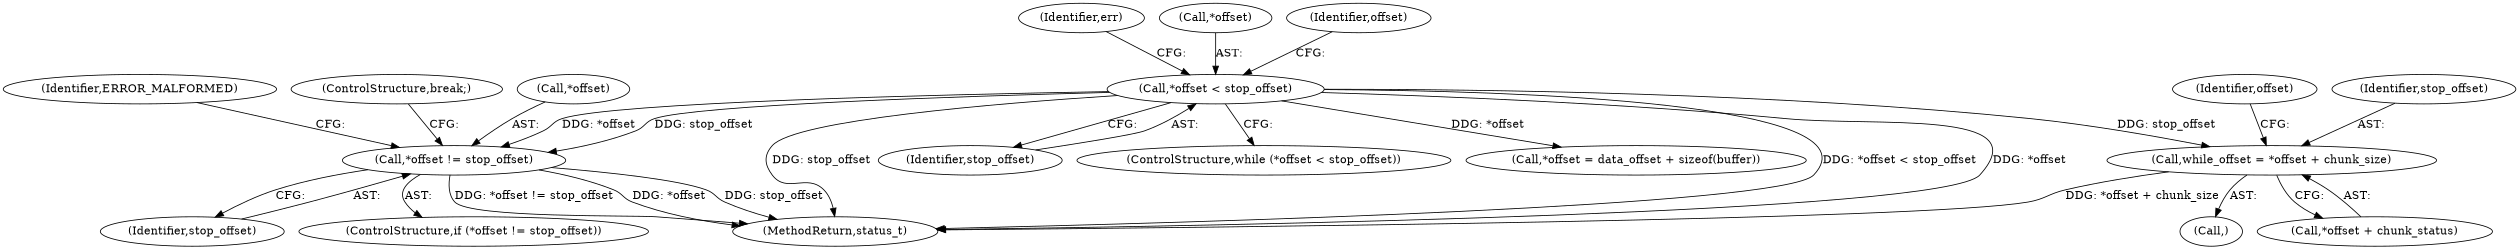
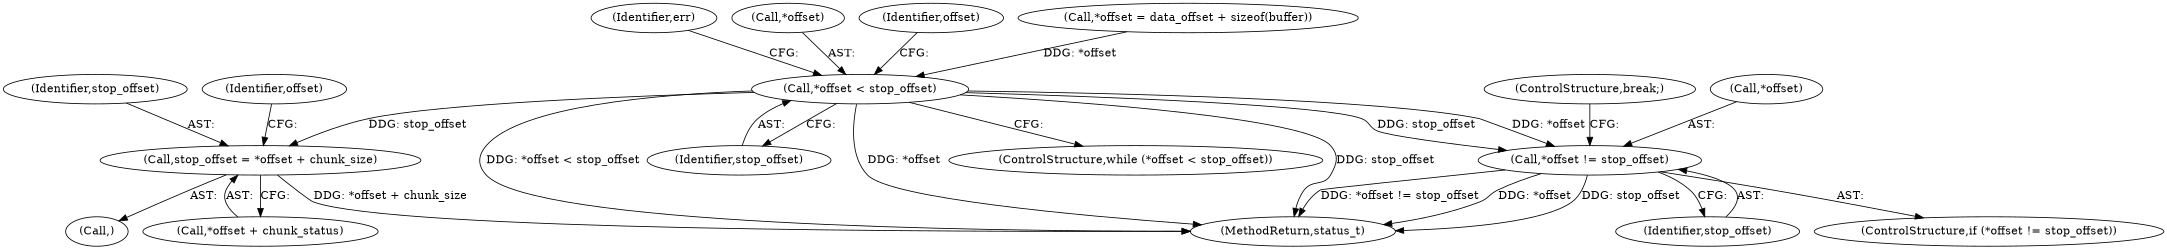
(140, 89) -> none
(1417, 123) -> (1025, 53)
(2272, 160) -> (261, 160)
